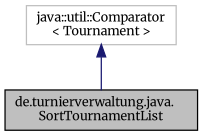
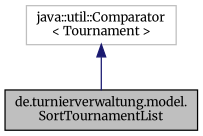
(101, 110) -> (101, 110)
